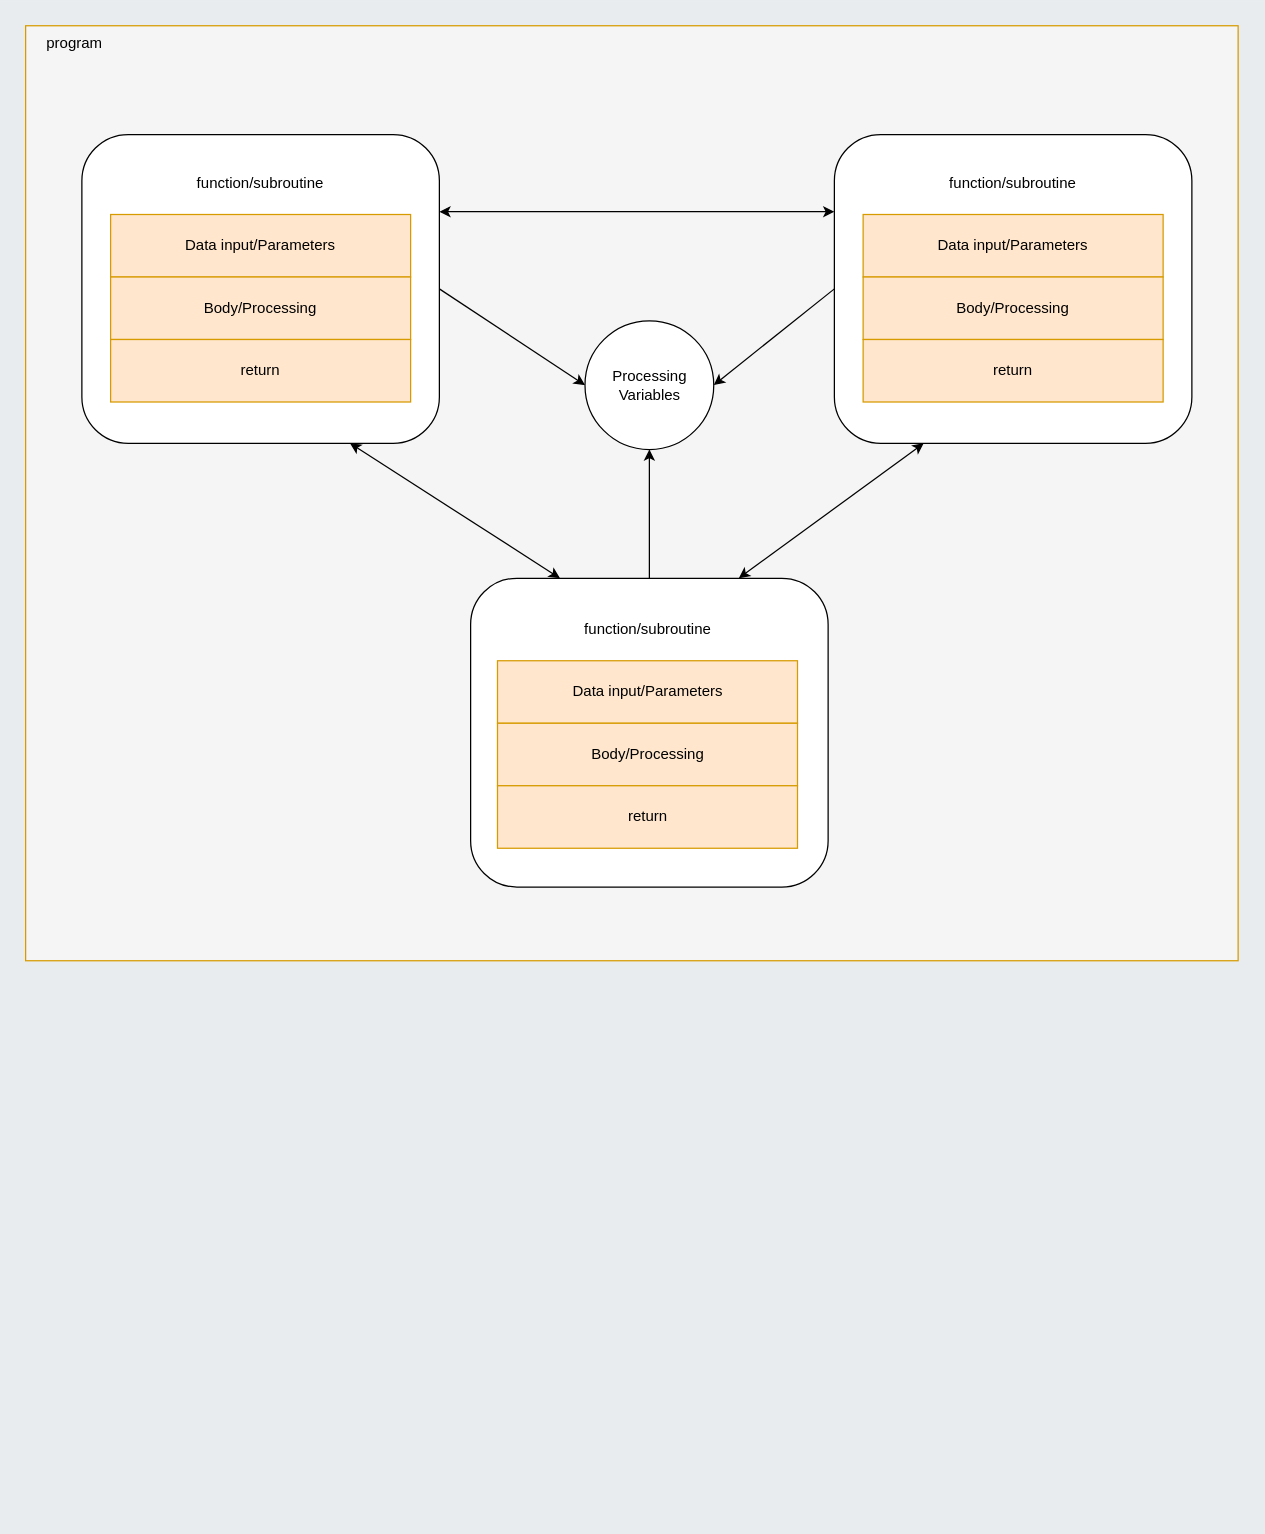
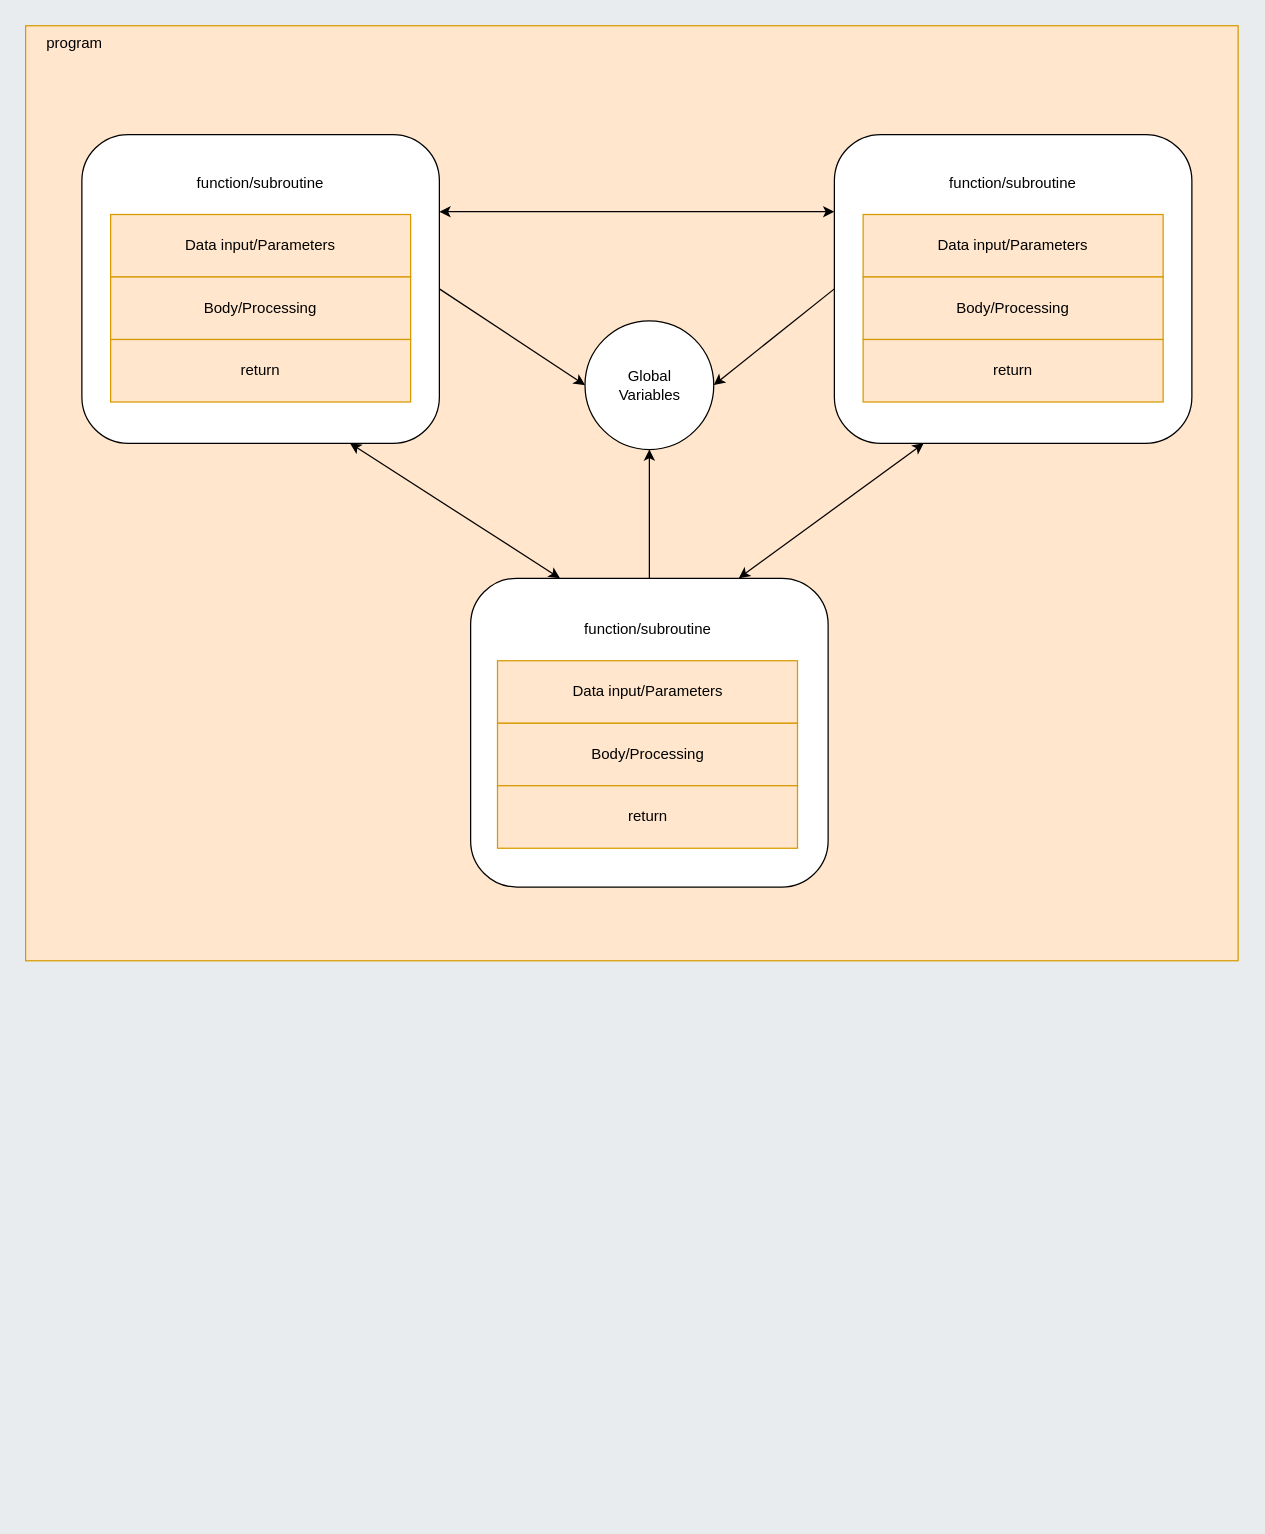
(650, 386) -> (650, 386)
(632, 493) -> (632, 493)
